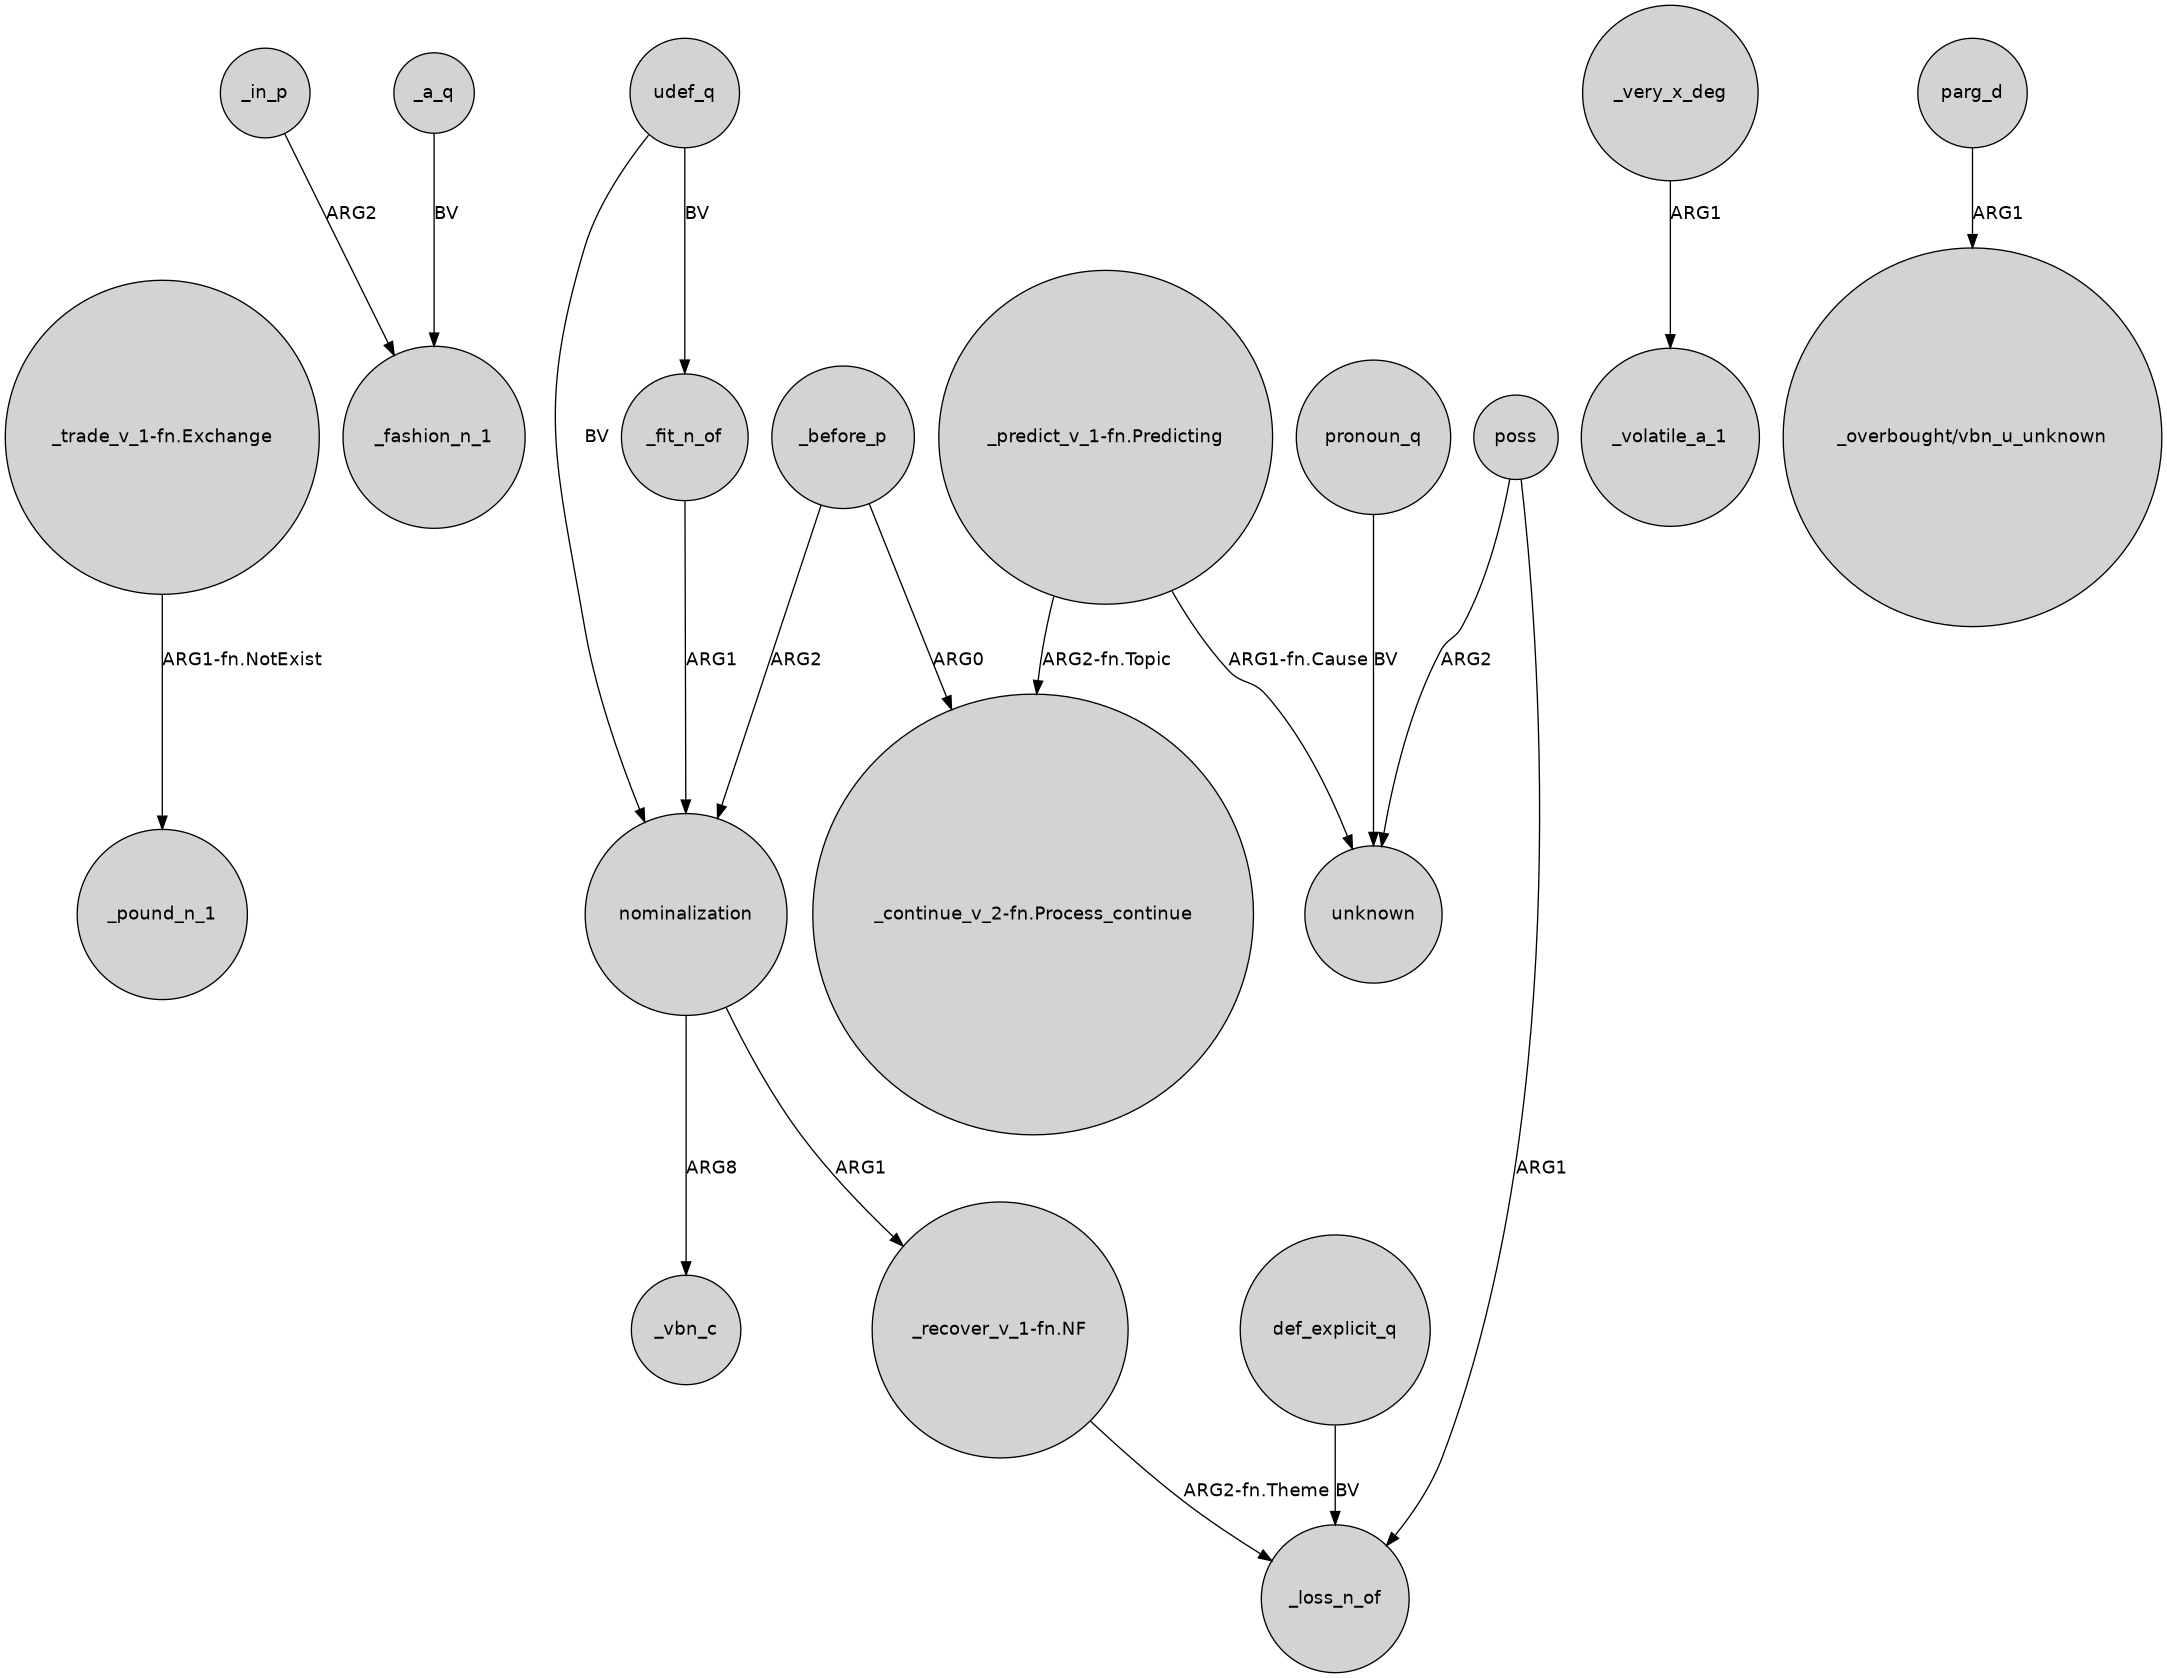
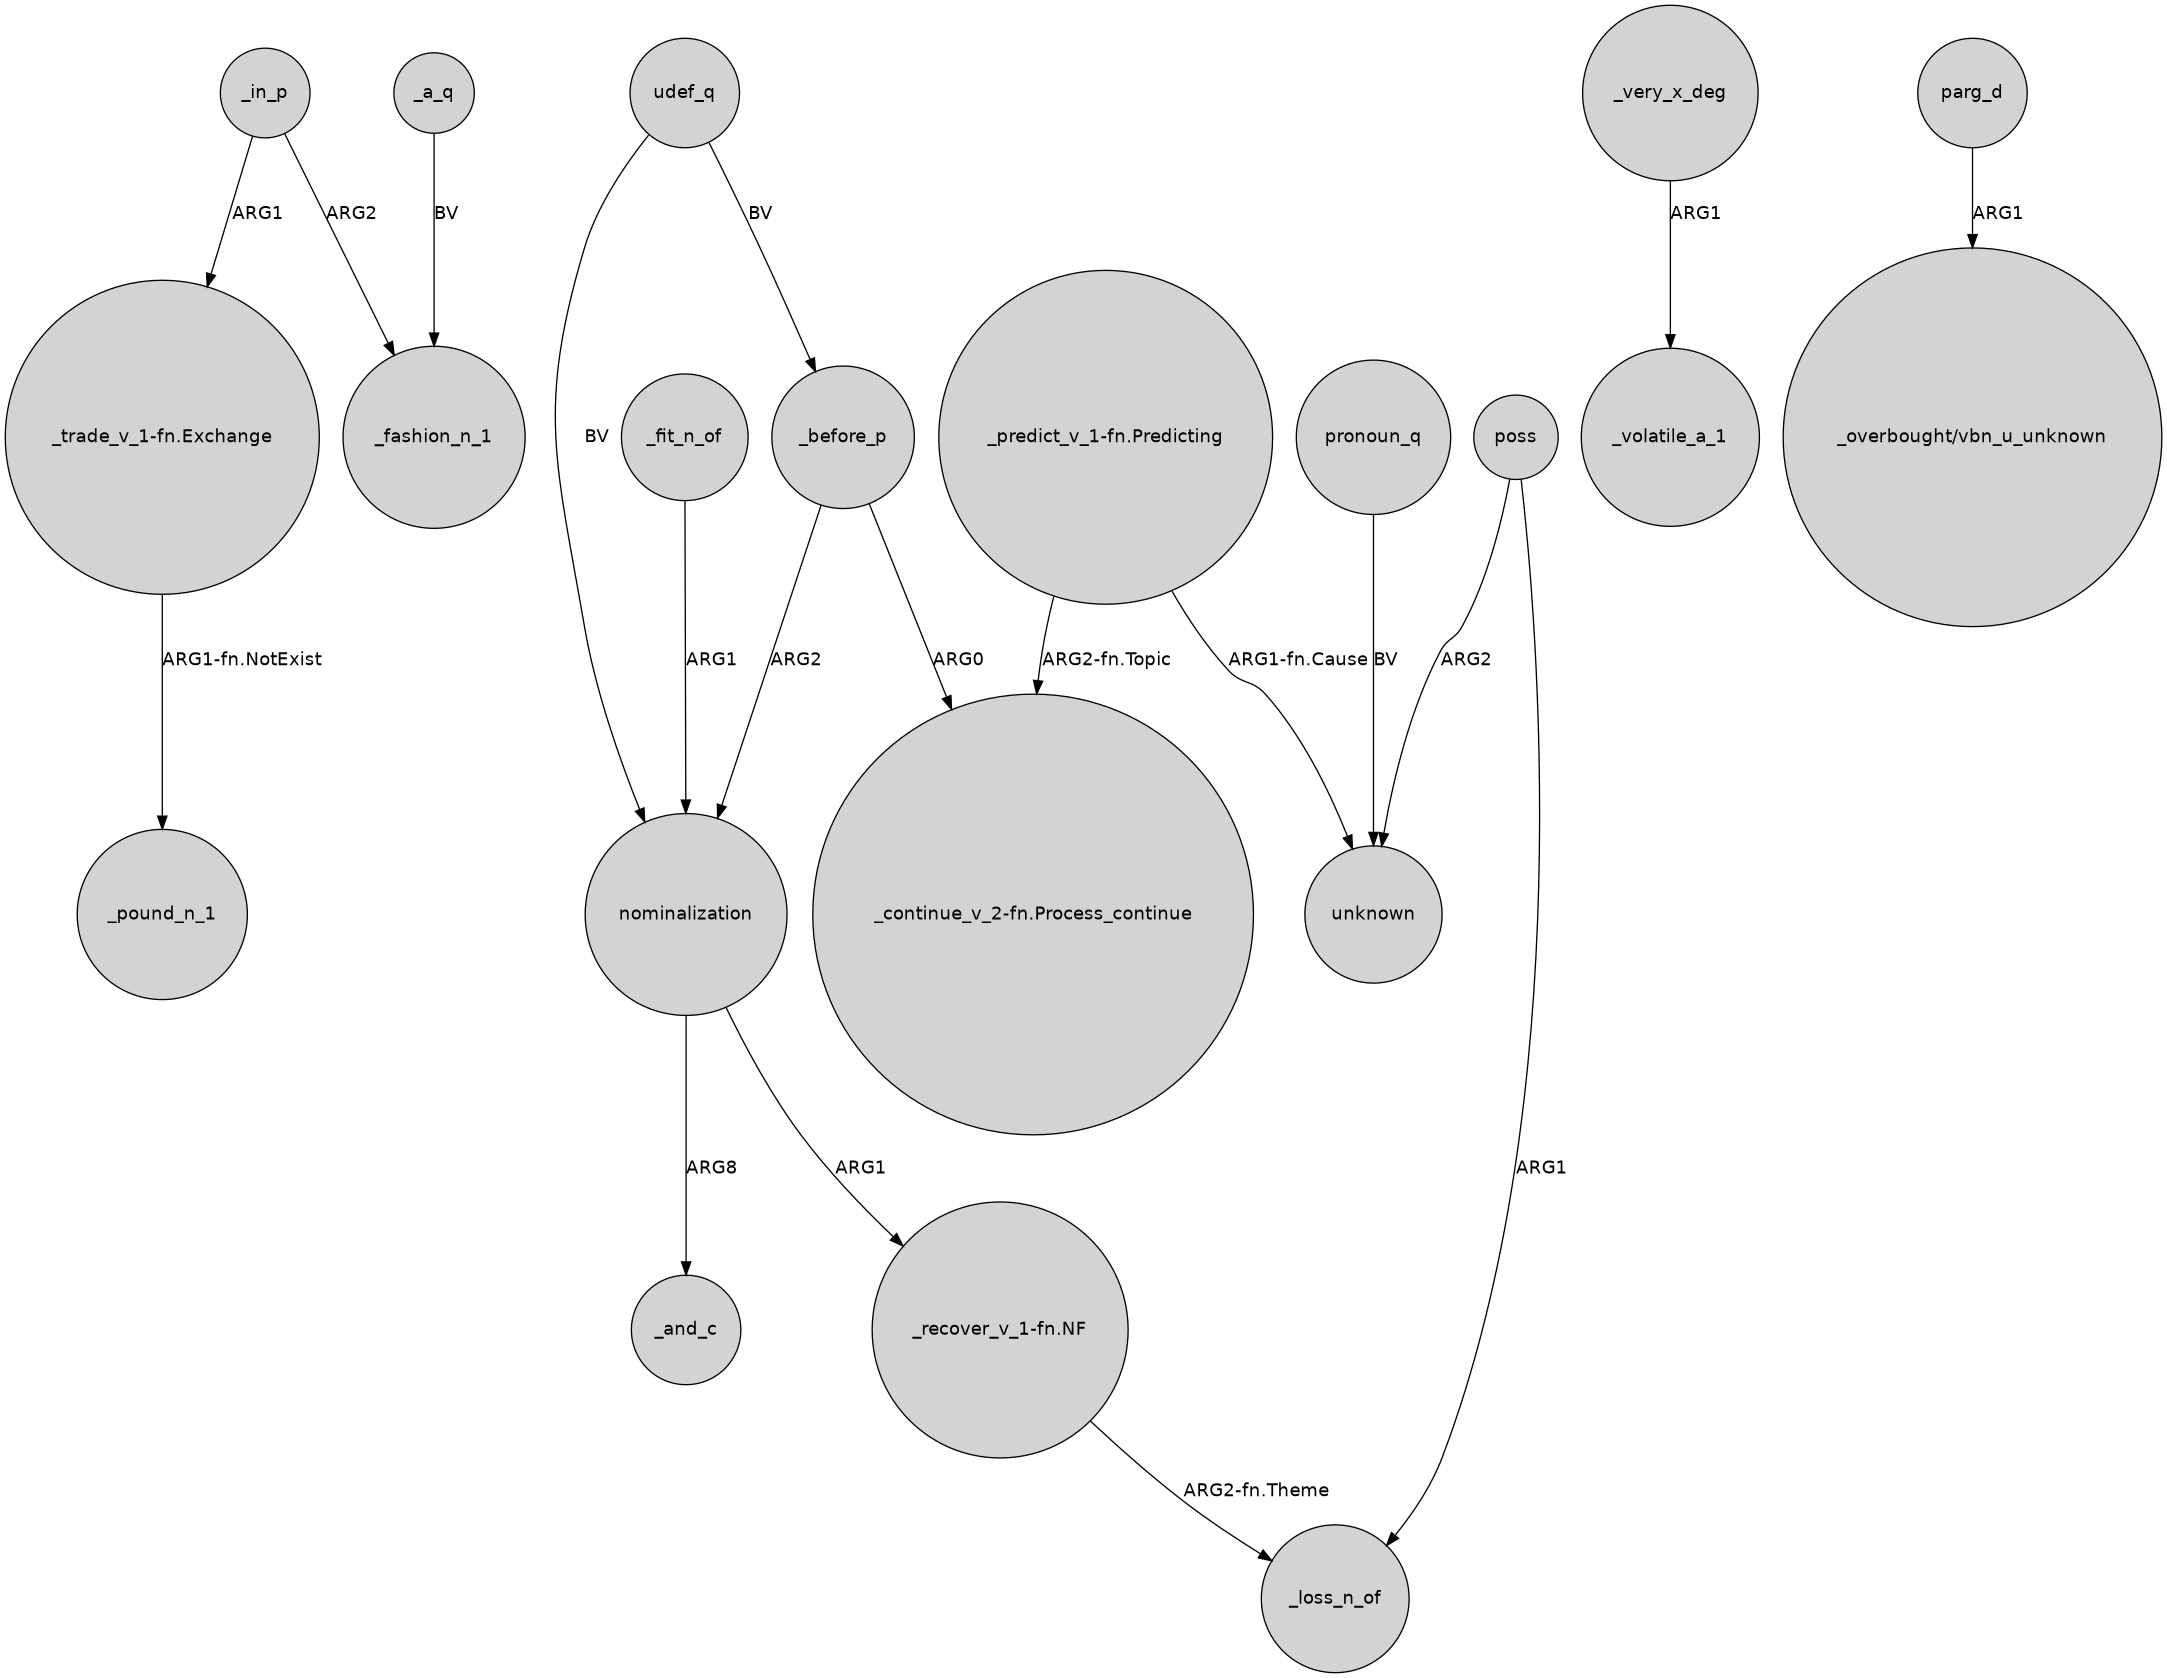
none -> (232, 205)
(685, 254) -> (761, 250)
(686, 1330) -> (686, 1330)
(1335, 1330) -> none
